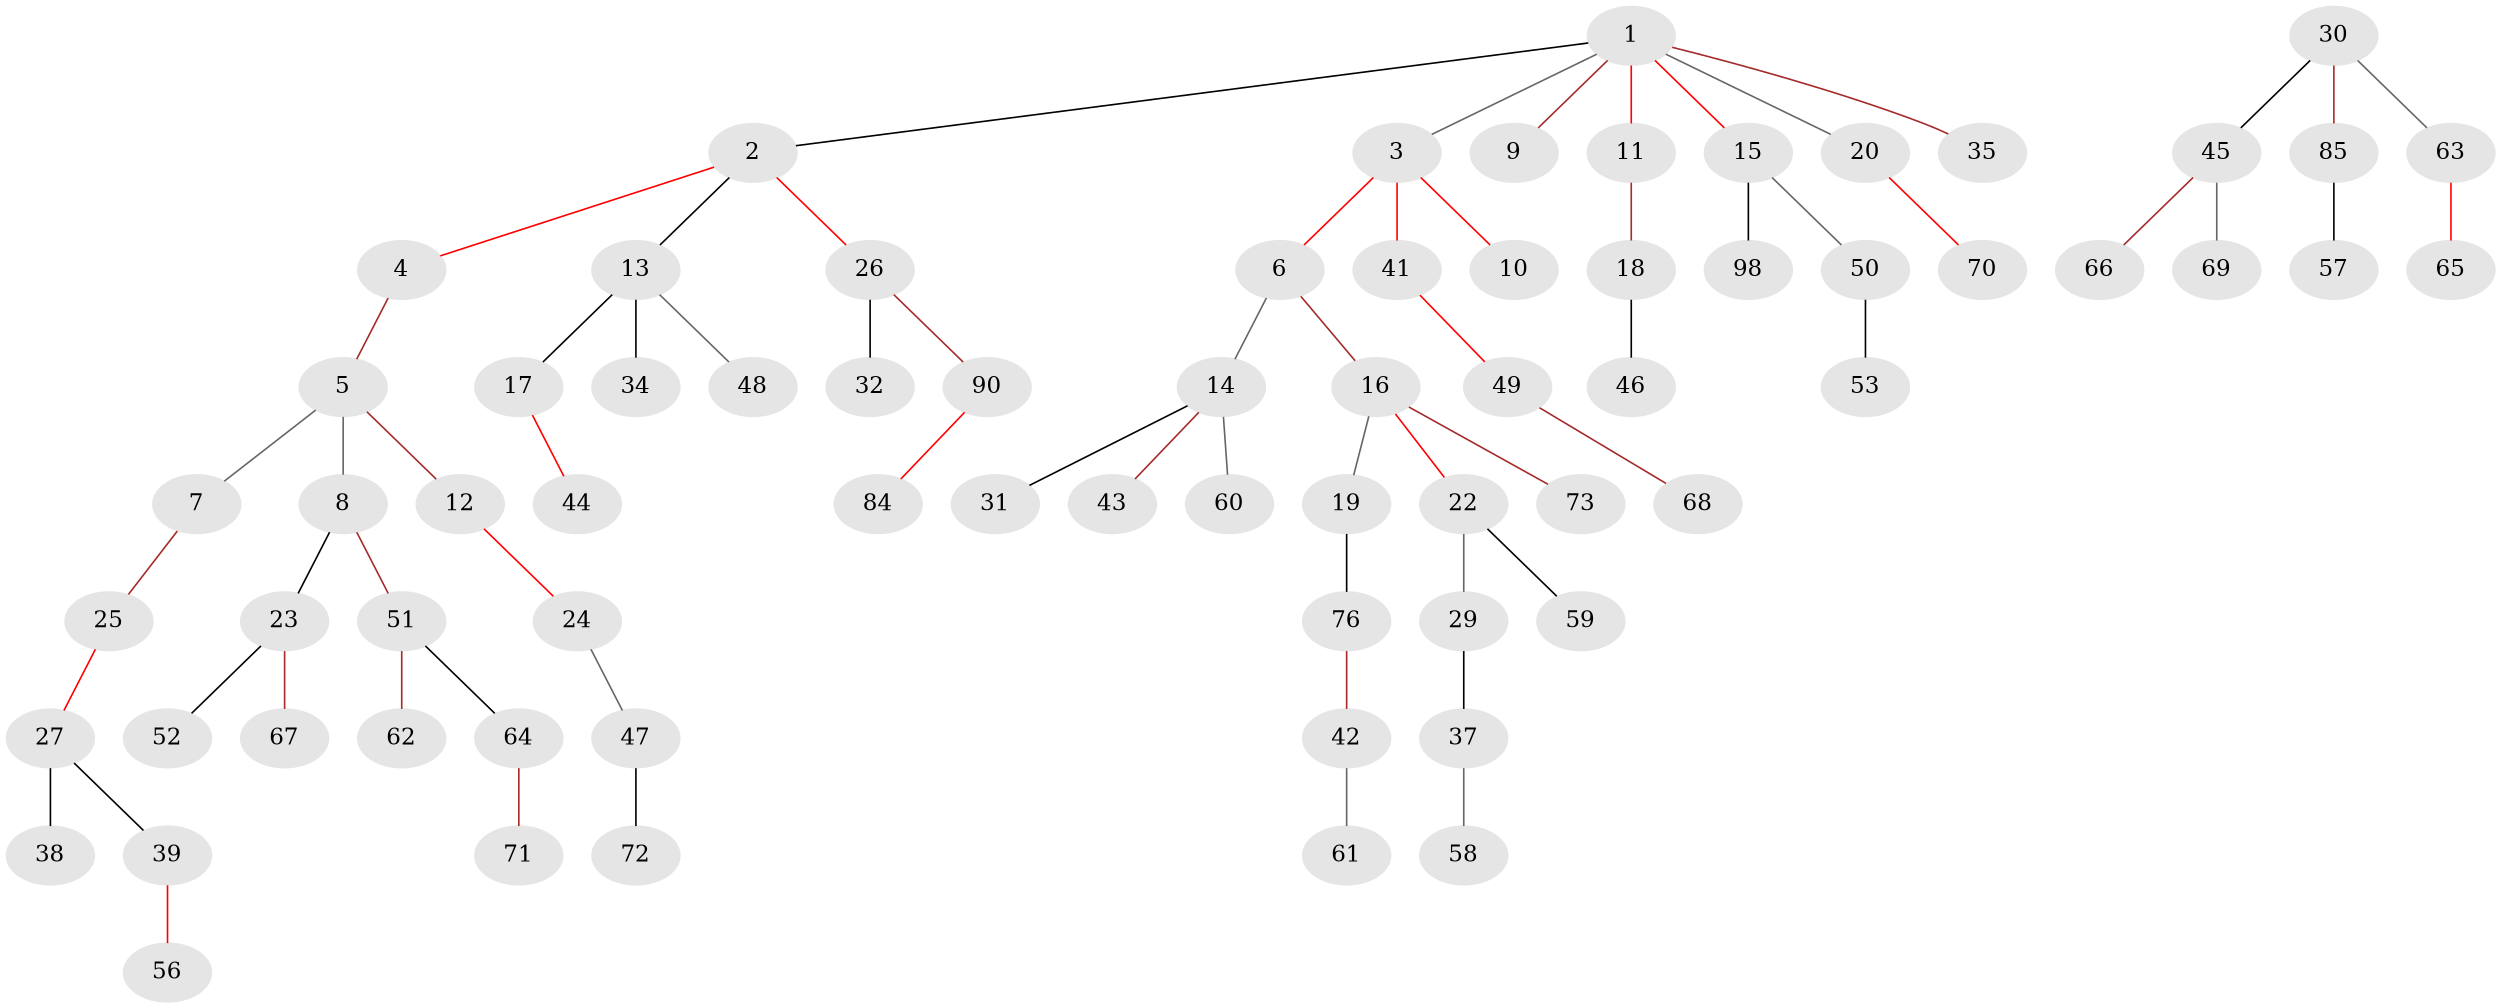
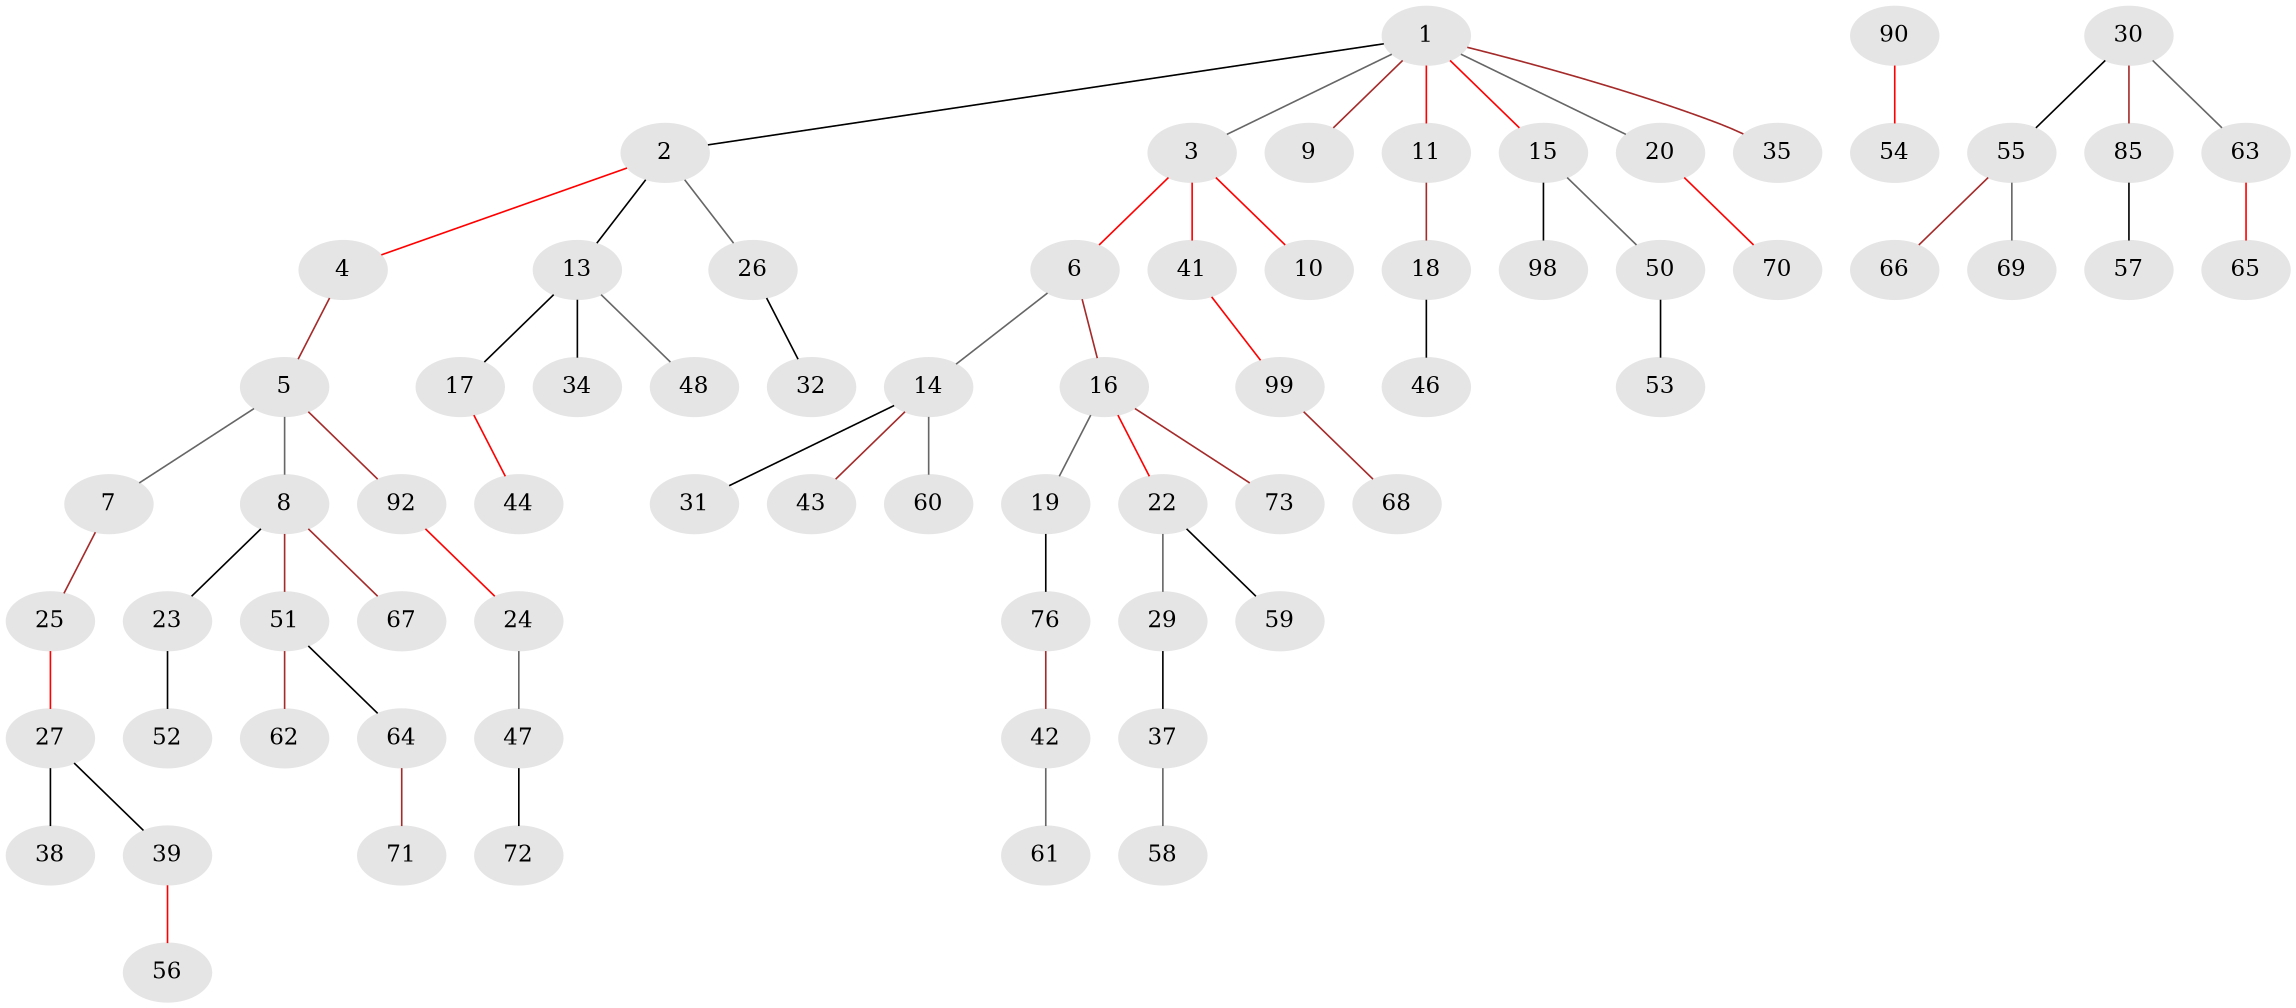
(2217, 153) -> (2012, 153)
(811, 211) -> (709, 211)
(928, 328) -> none
(1508, 387) -> (1280, 387)
(460, 504) -> (402, 504)
(878, 504) -> (1895, 153)
(285, 680) -> (343, 563)
